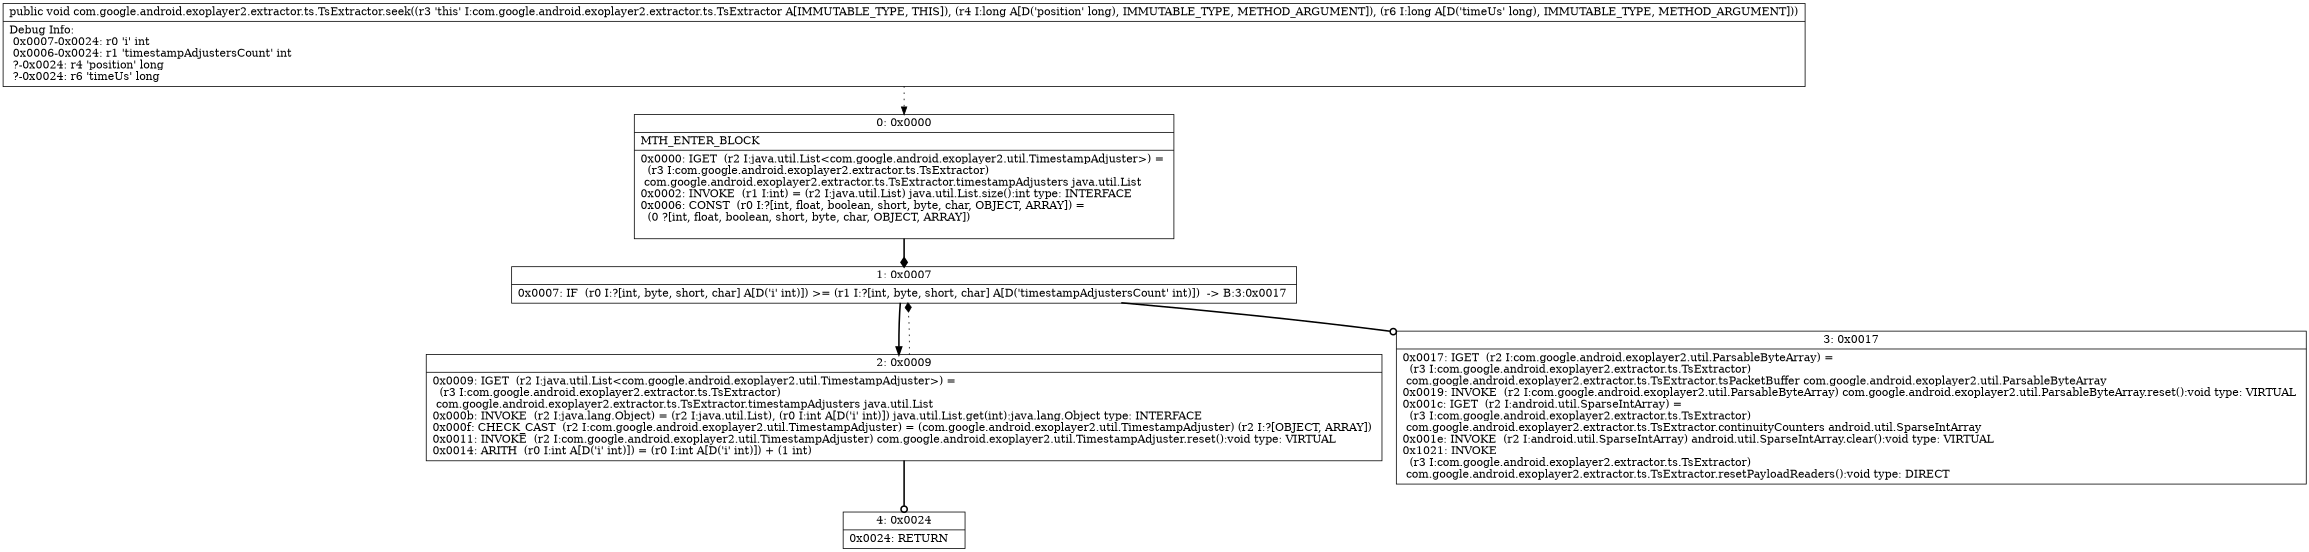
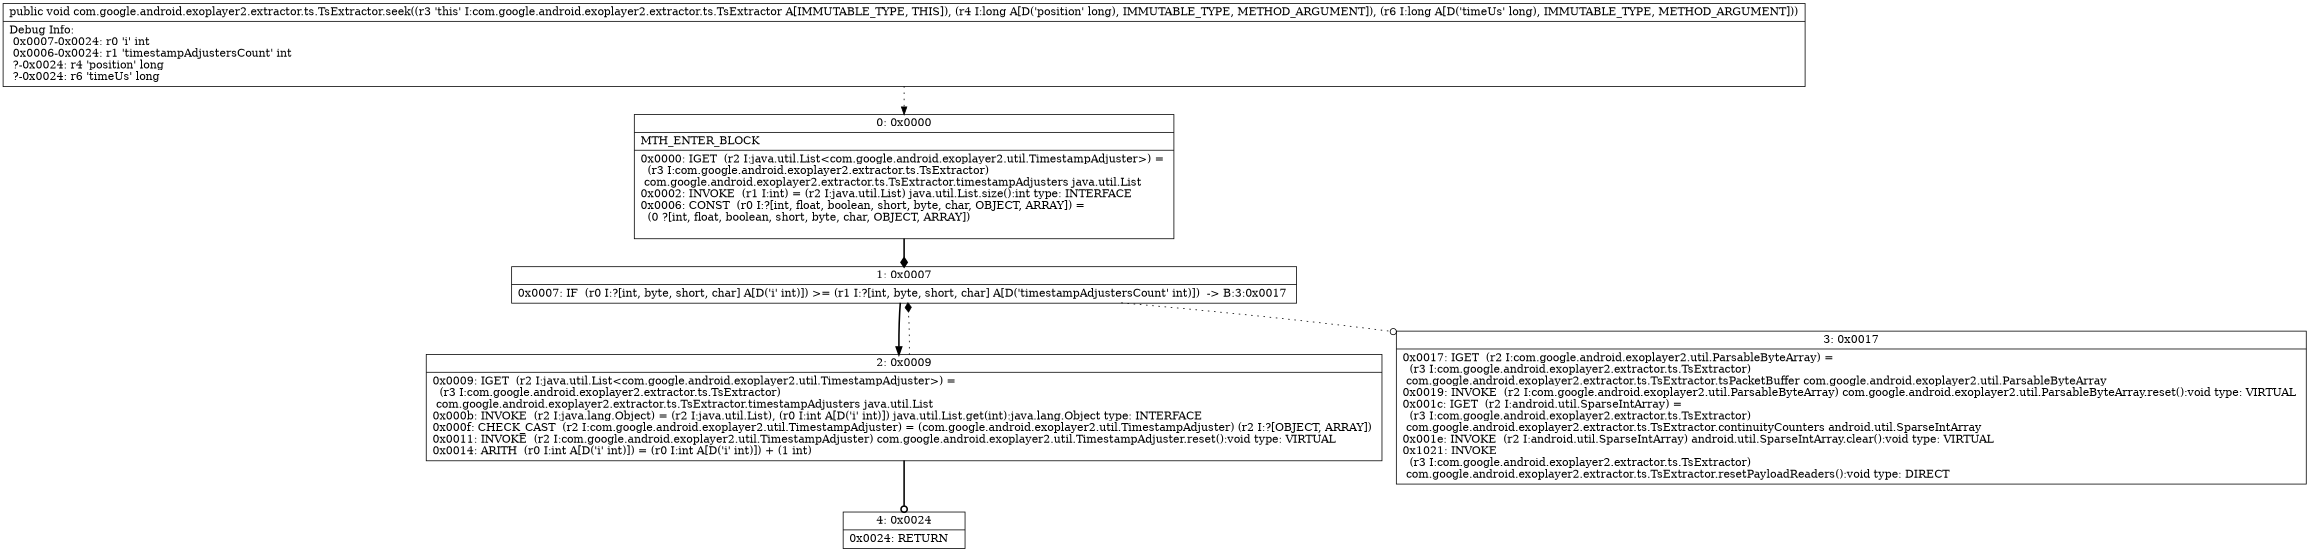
(1256, 316) -> (1256, 316)
